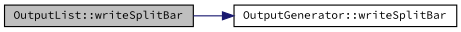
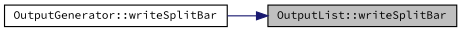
(208, 16) -> (242, 16)
